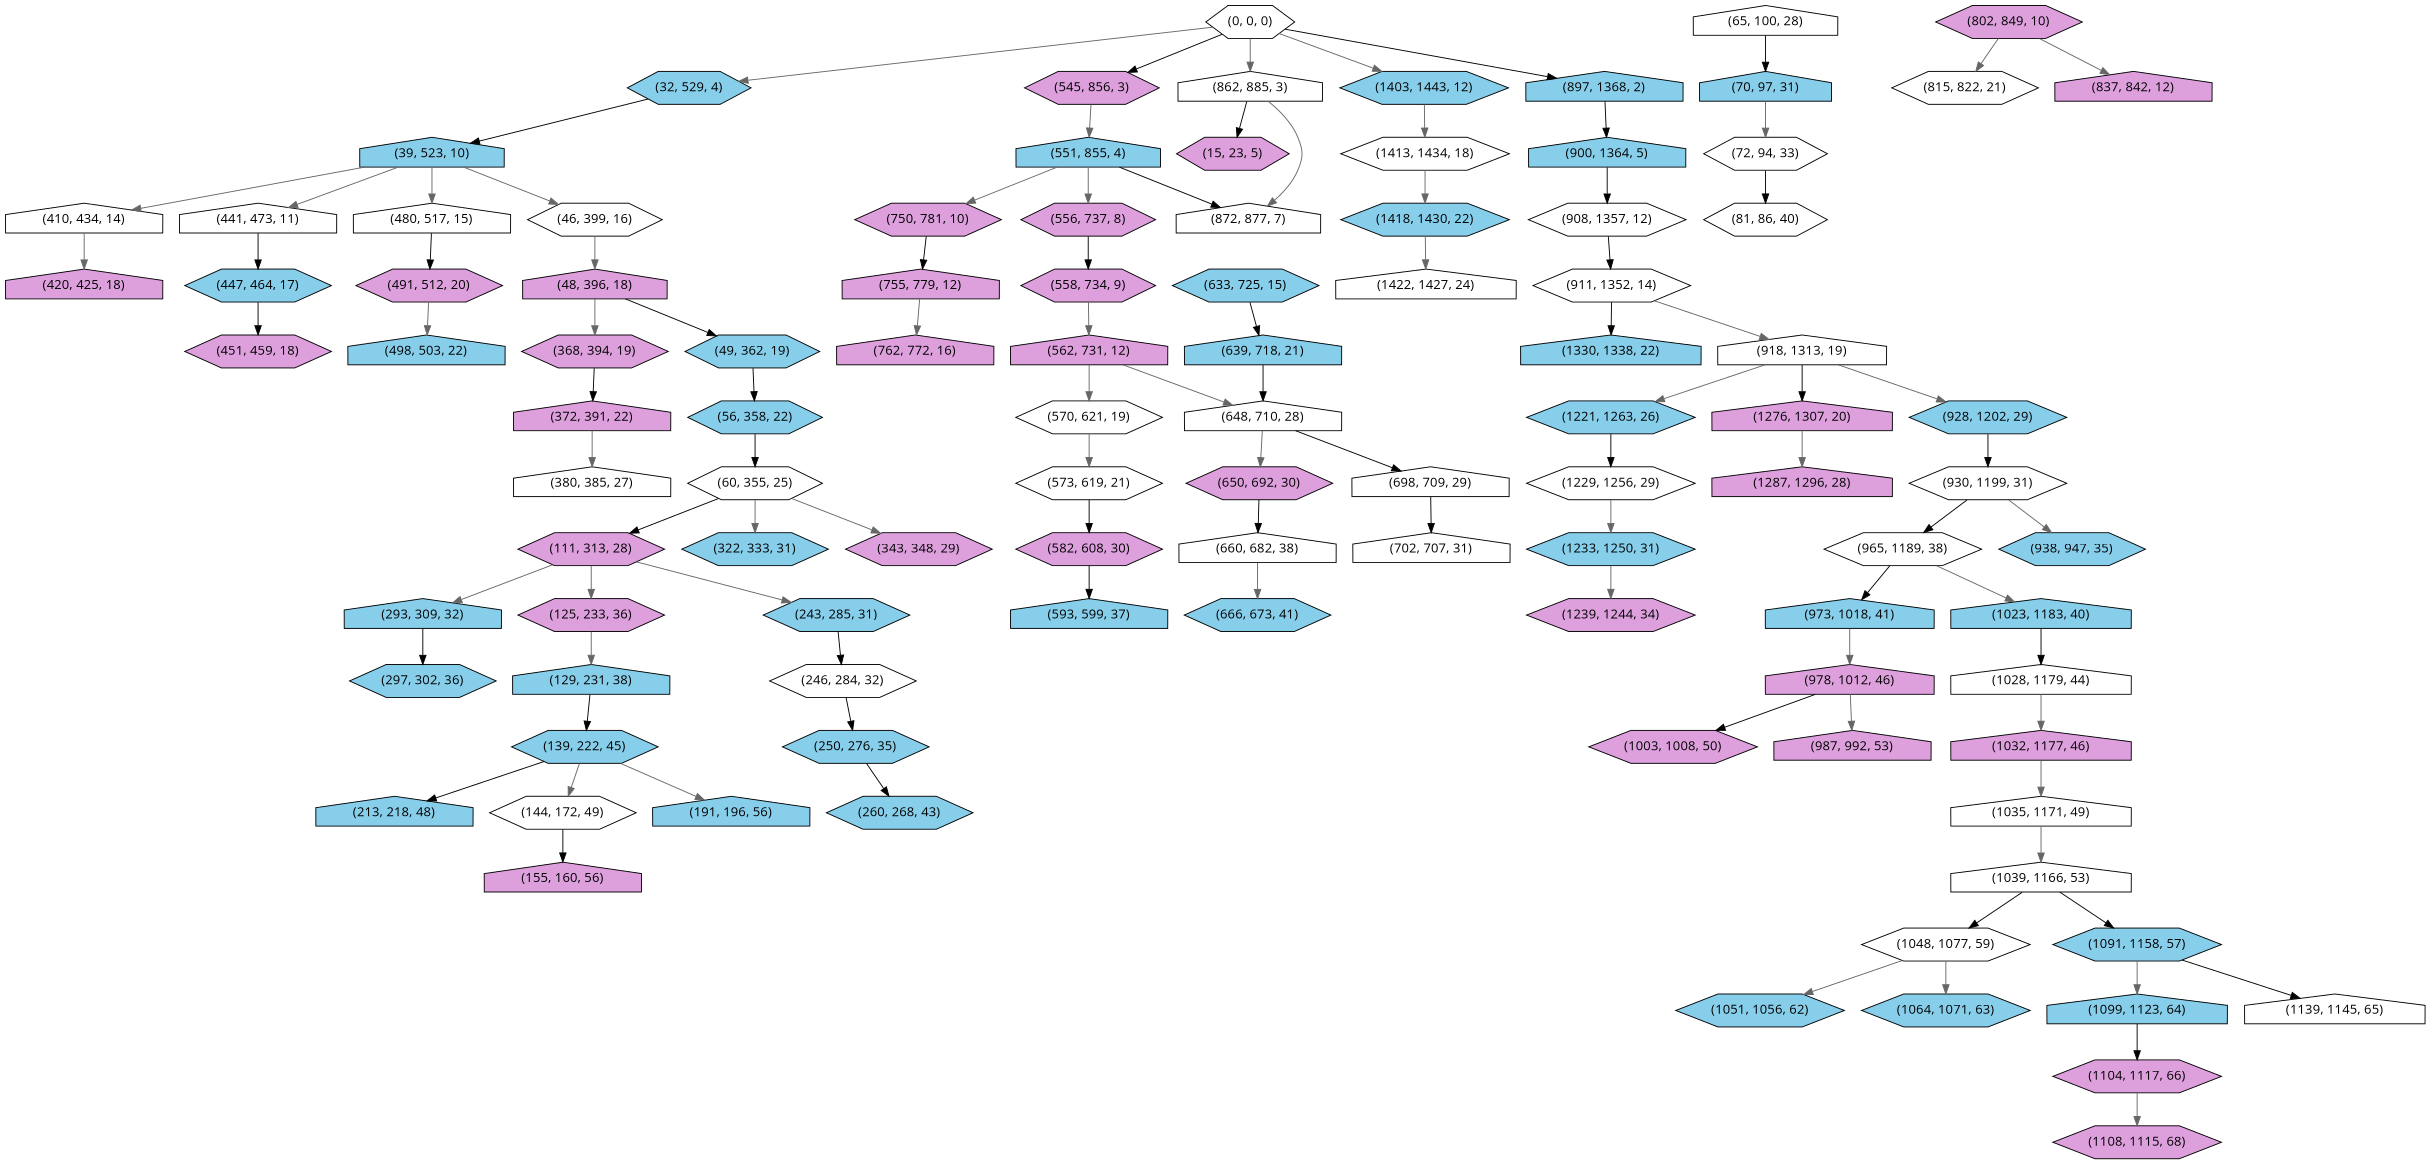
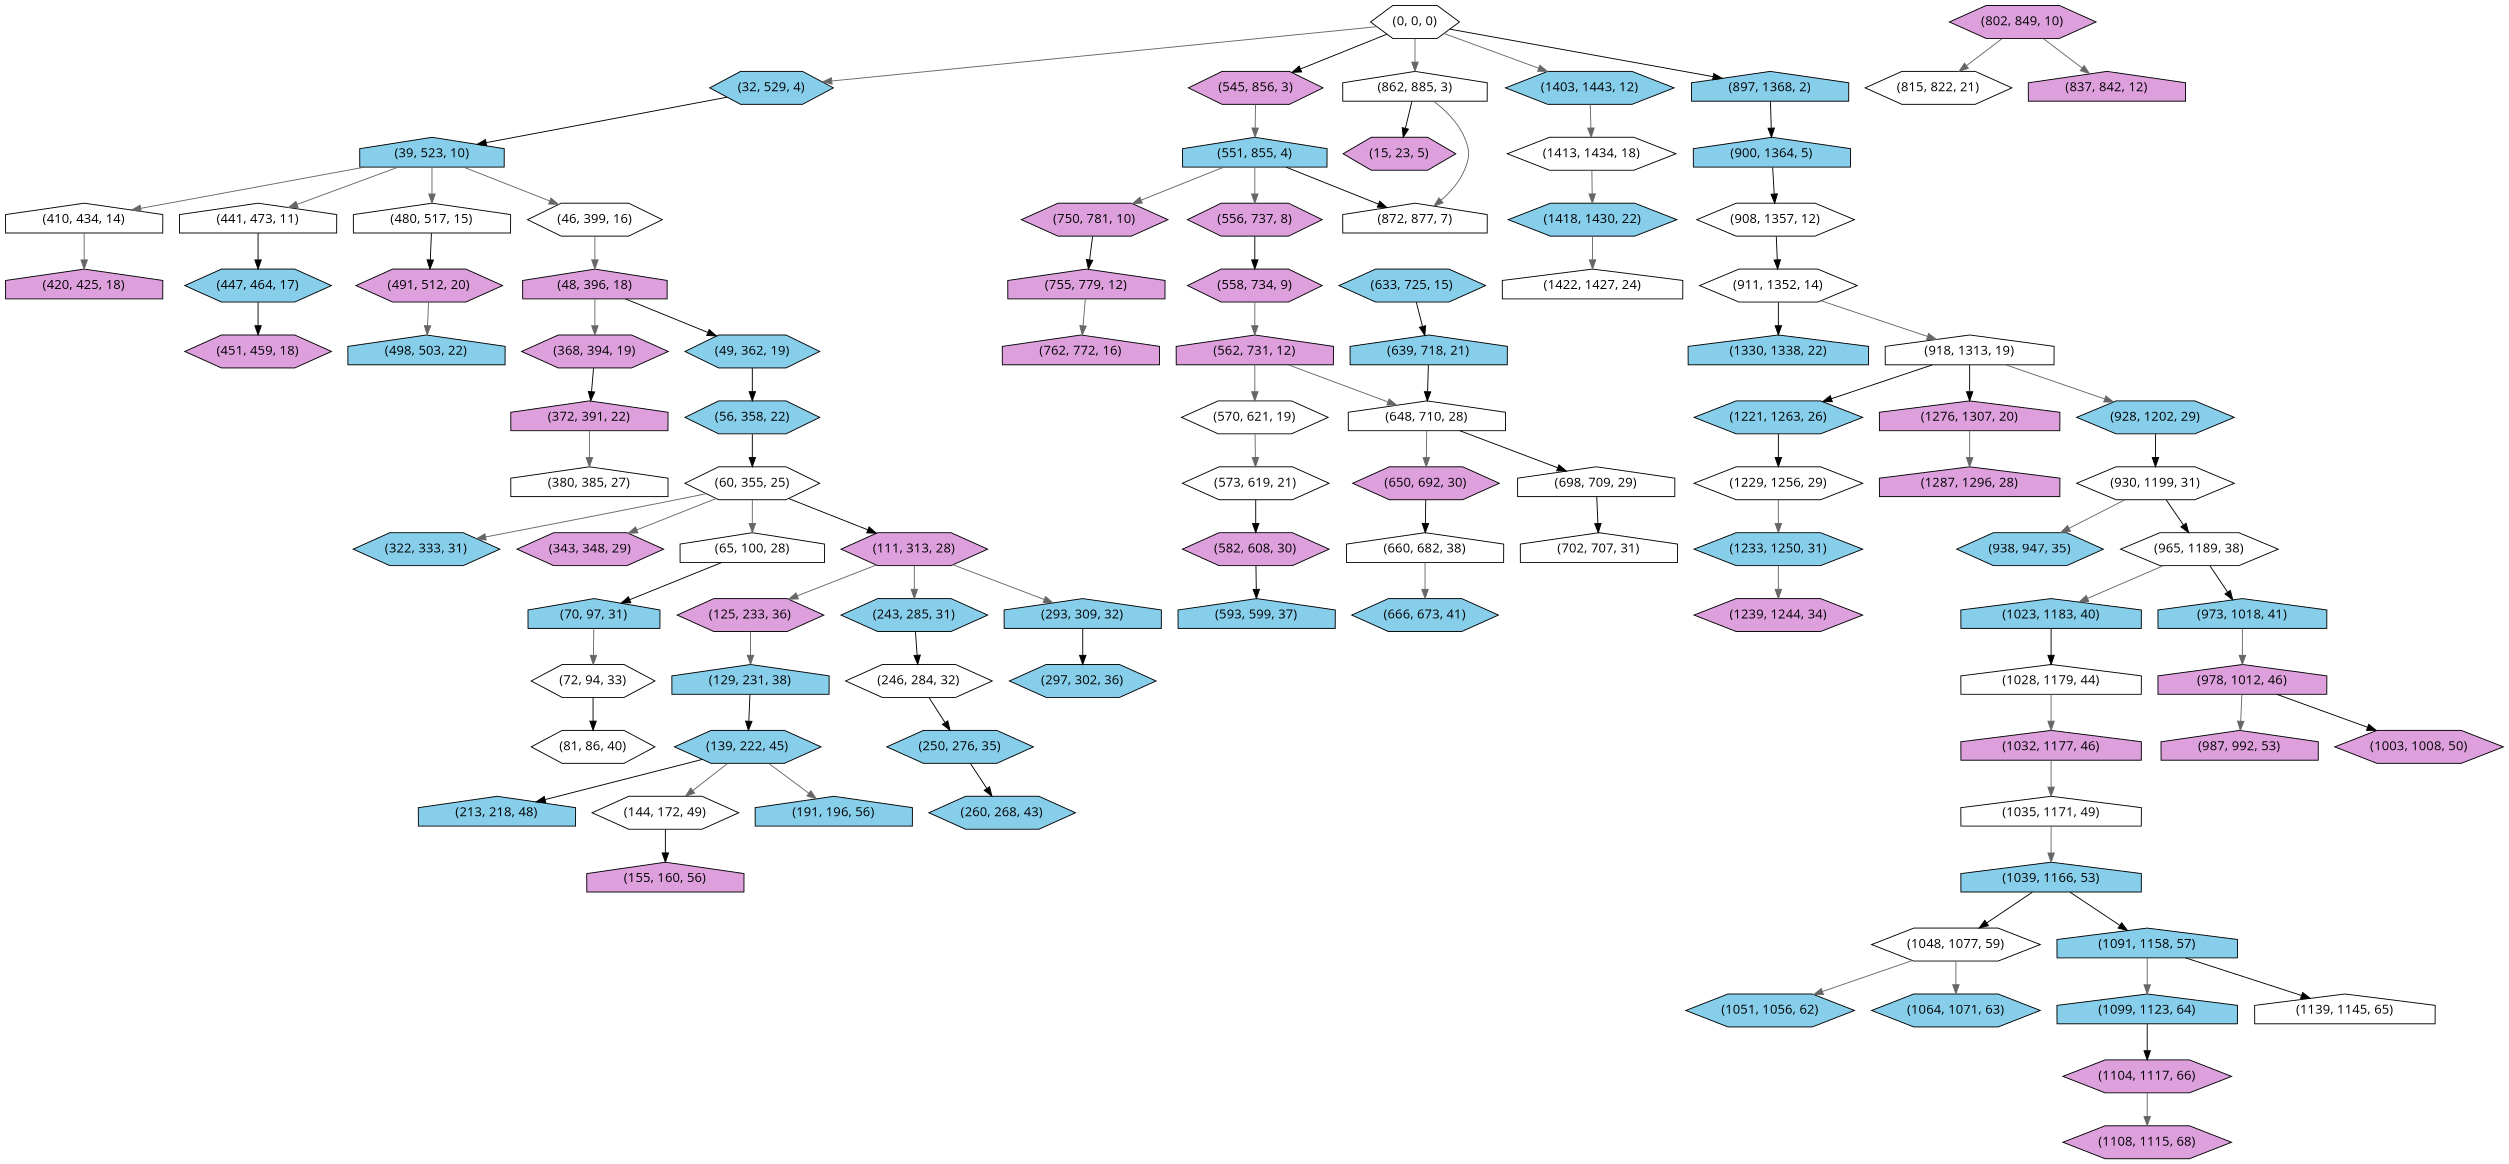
(1714, 382) -> (1882, 382)
none -> (752, 512)
(2041, 879) -> (2051, 879)
(2137, 945) -> (2147, 945)
